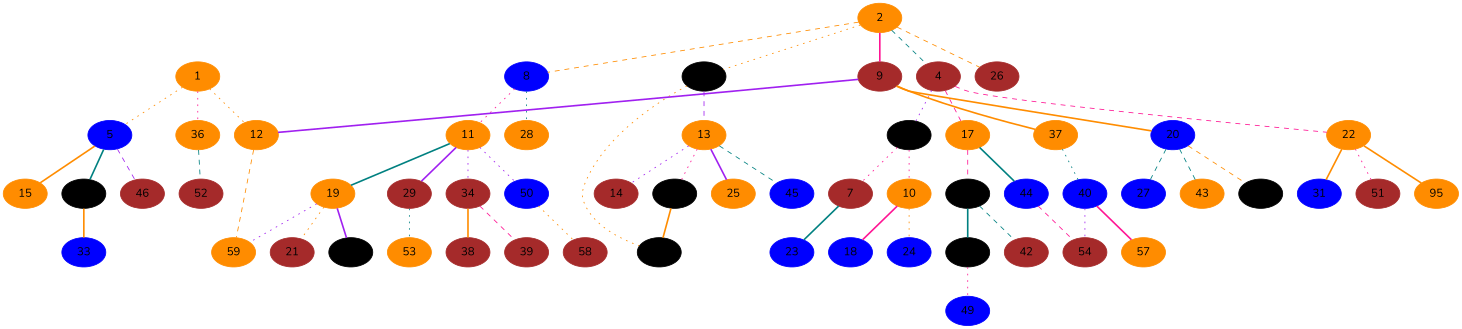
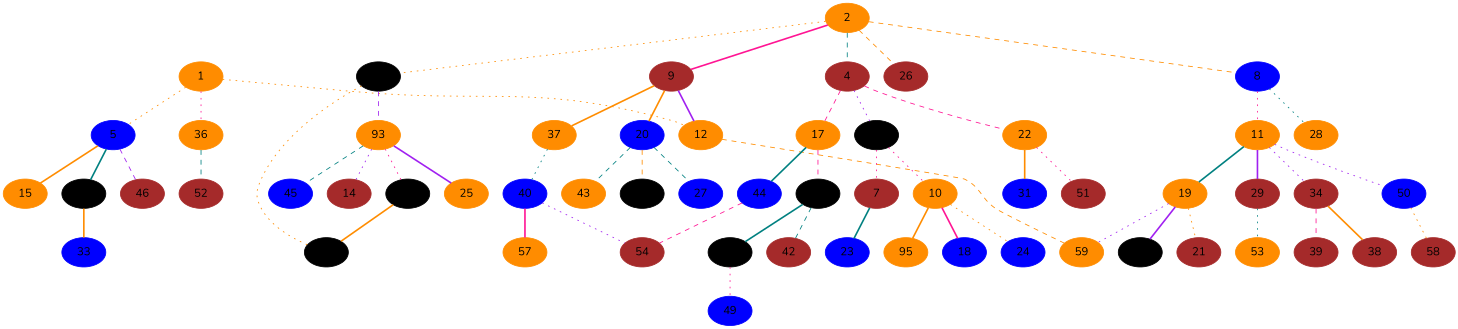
(704, 135) -> (378, 135)
(1393, 164) -> (920, 223)
